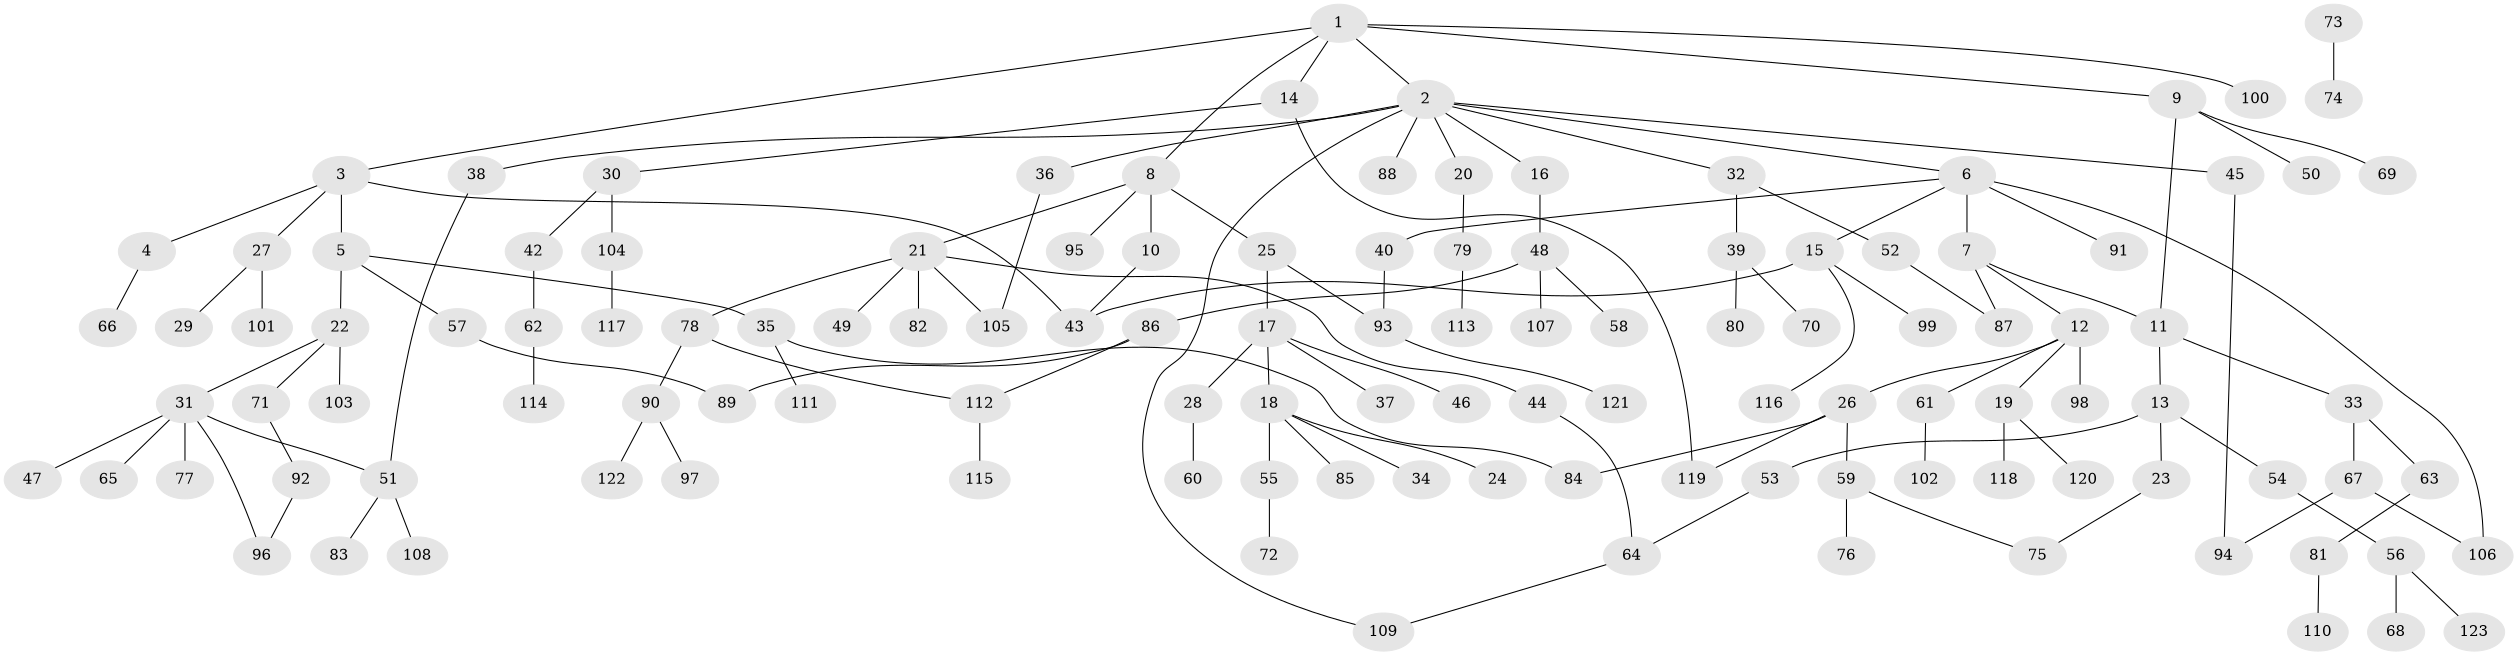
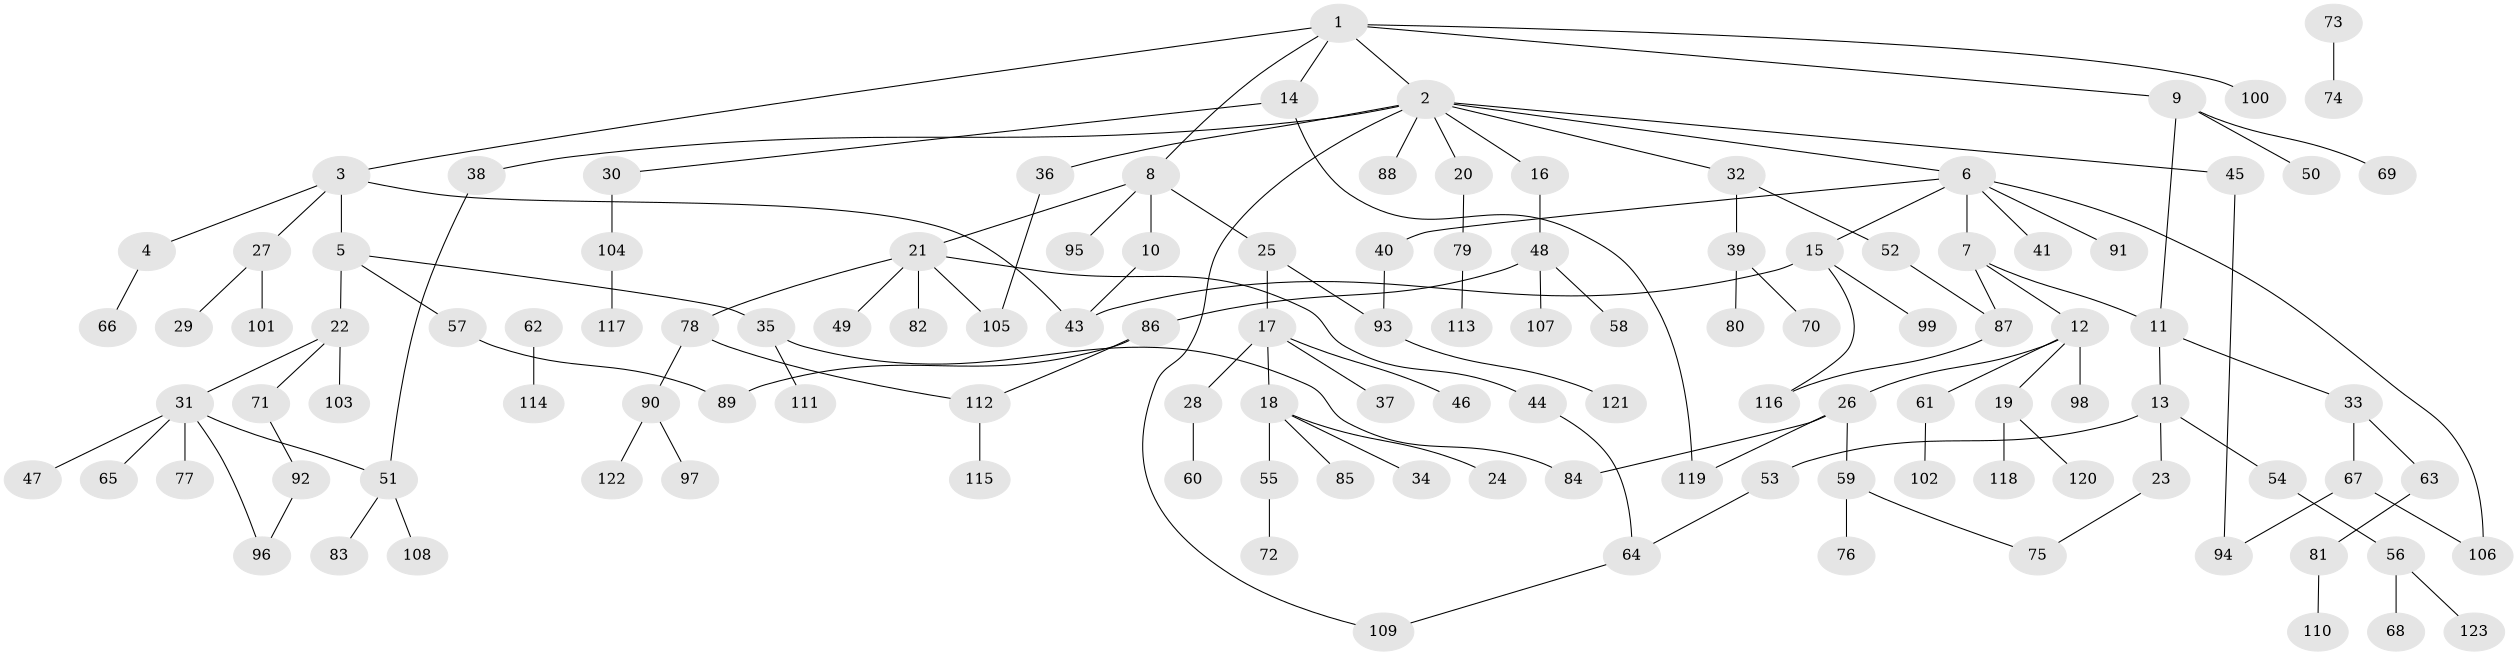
(534, 252) -> none
none -> (2043, 252)
none -> (1888, 366)
